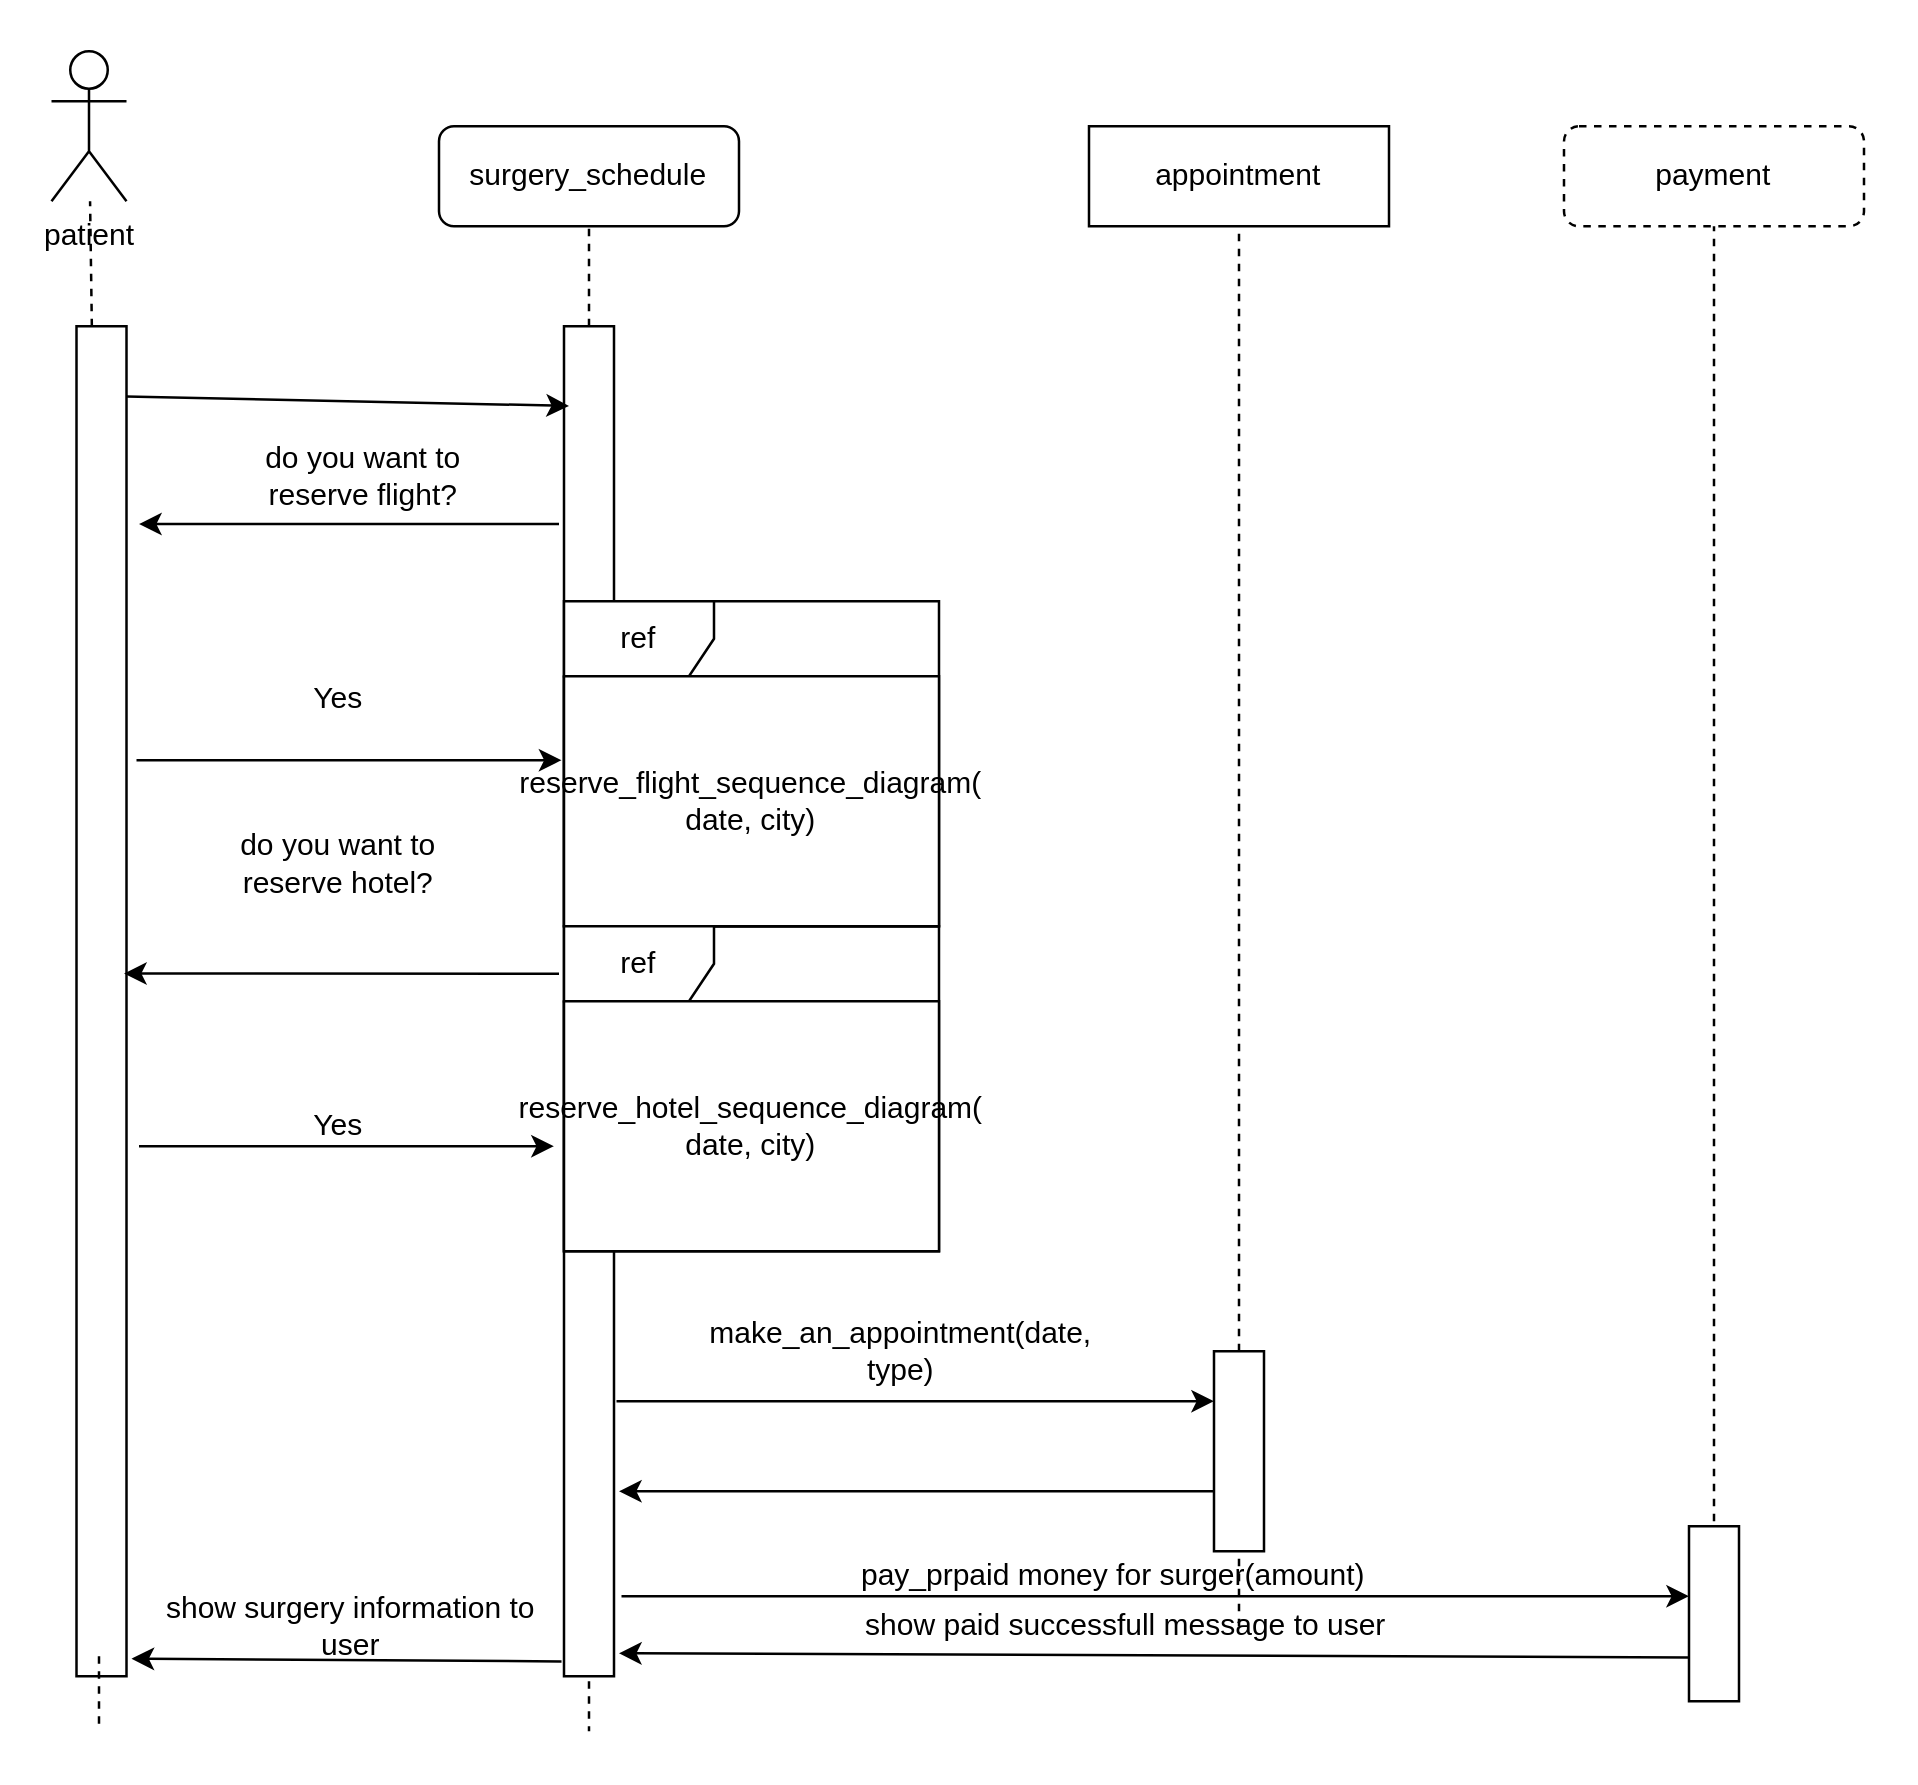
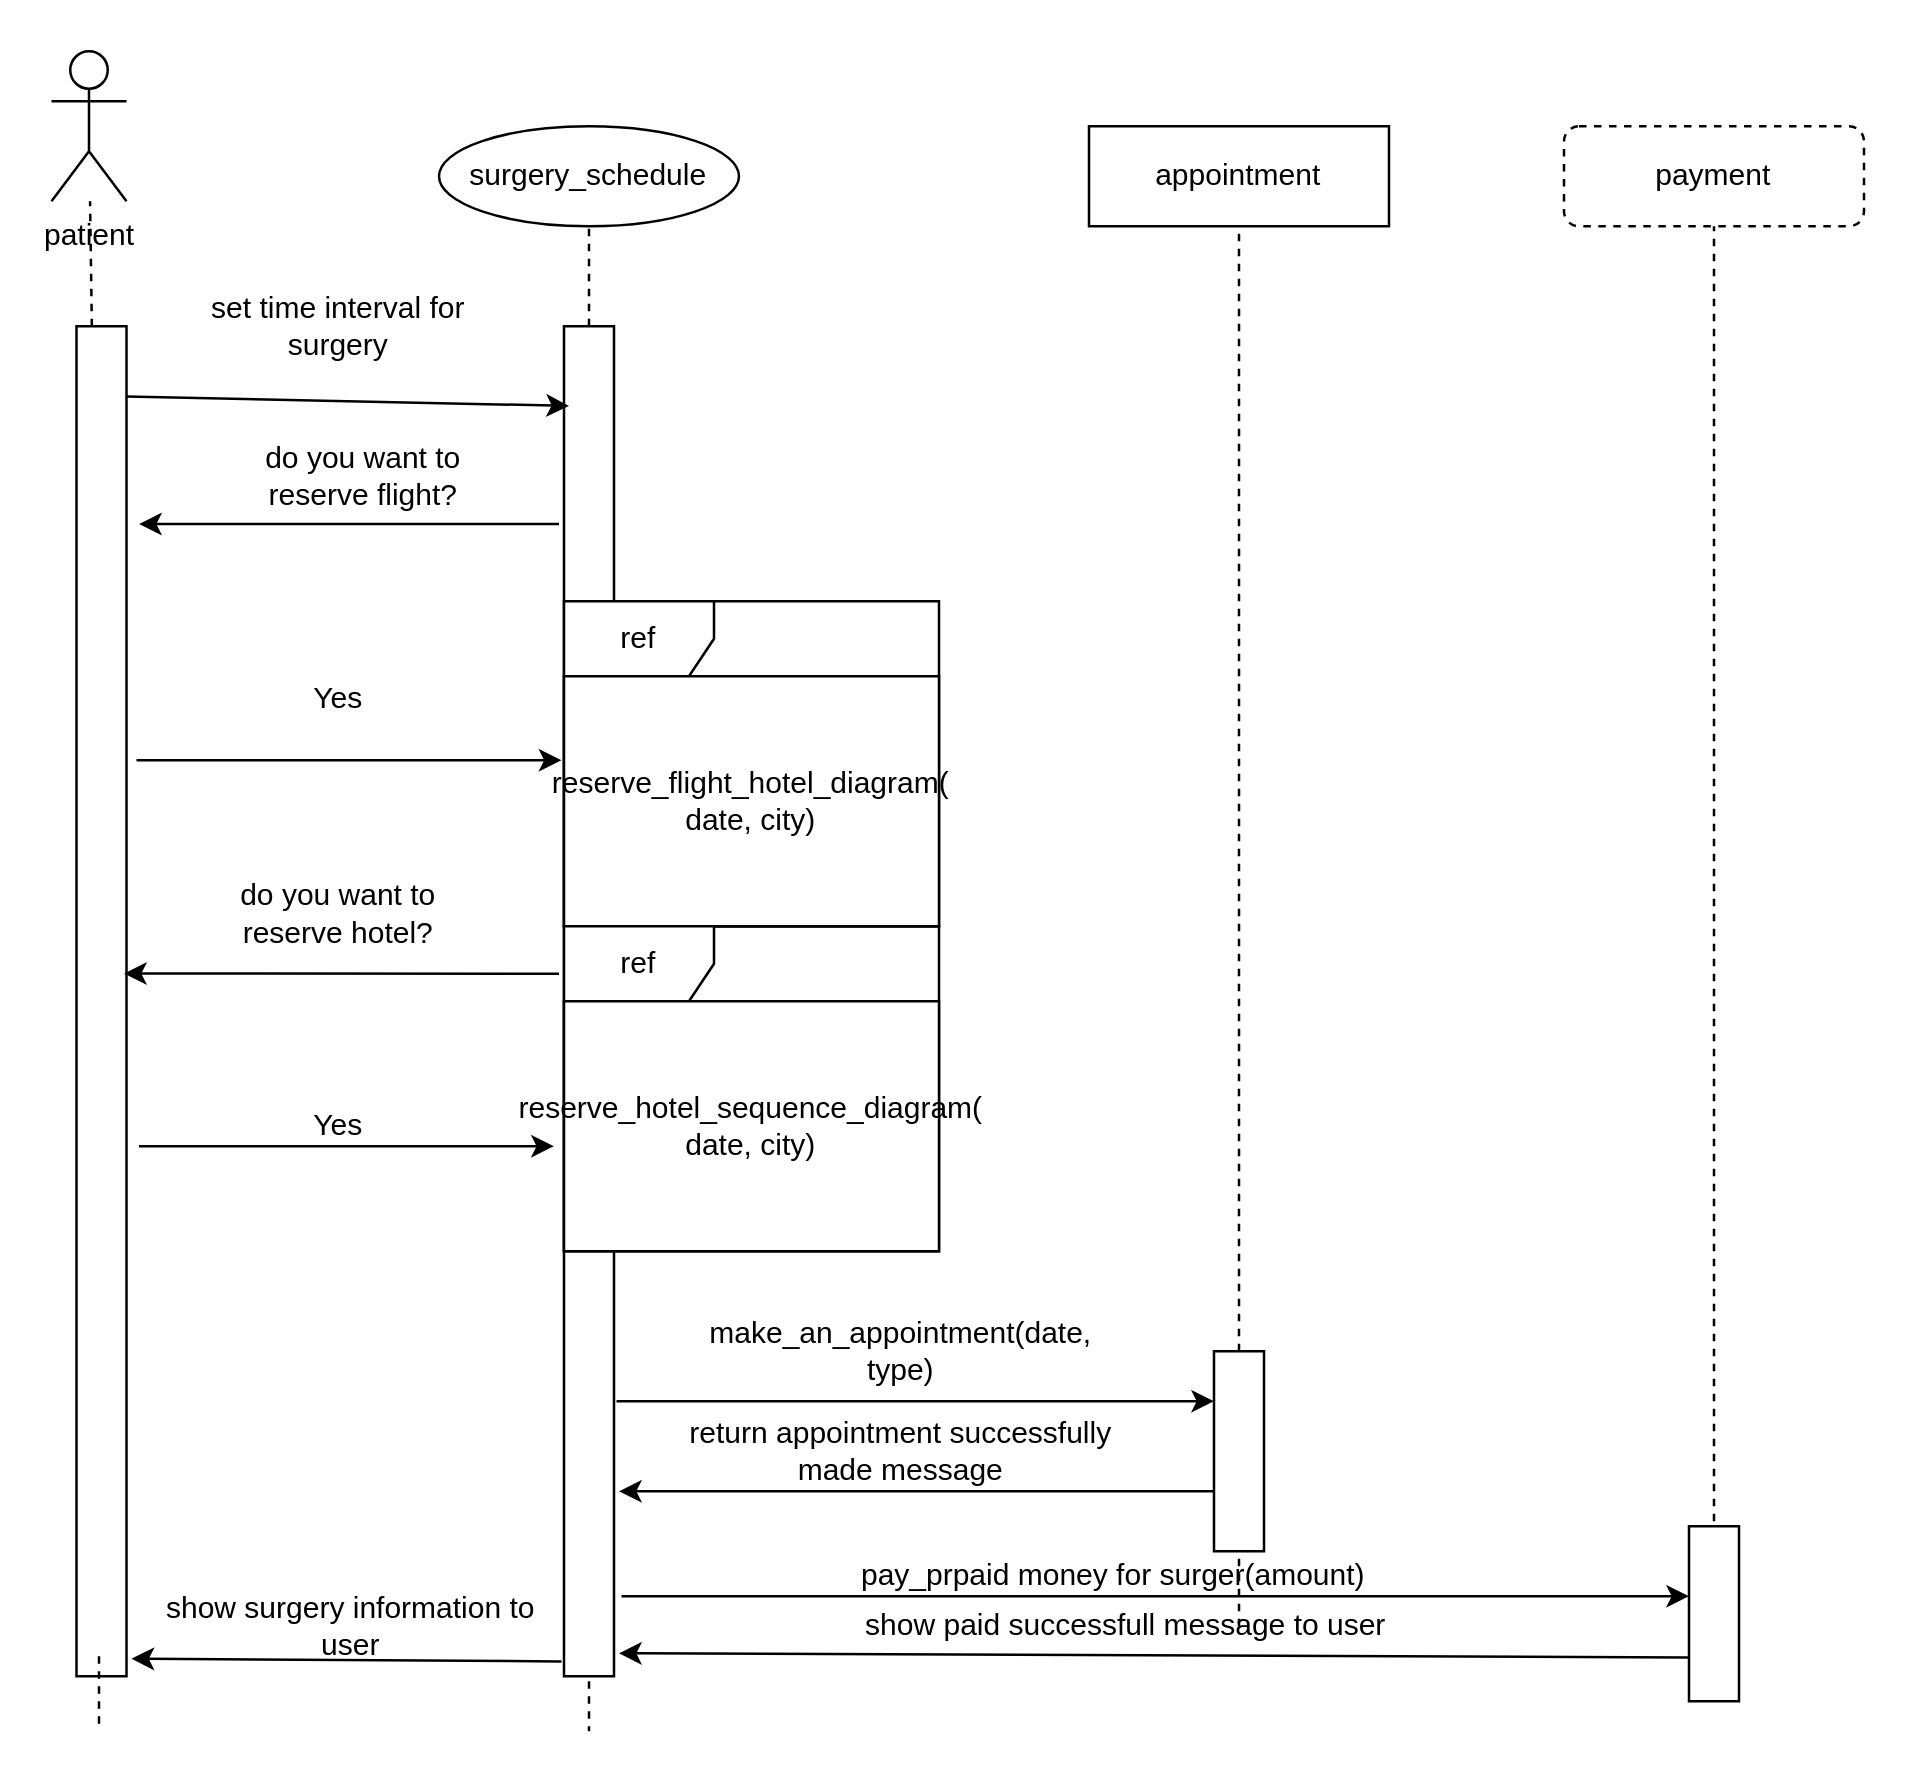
(589, 176) -> (589, 176)
none -> (339, 326)
(751, 801) -> (751, 801)
(339, 864) -> (339, 914)
none -> (901, 1451)
